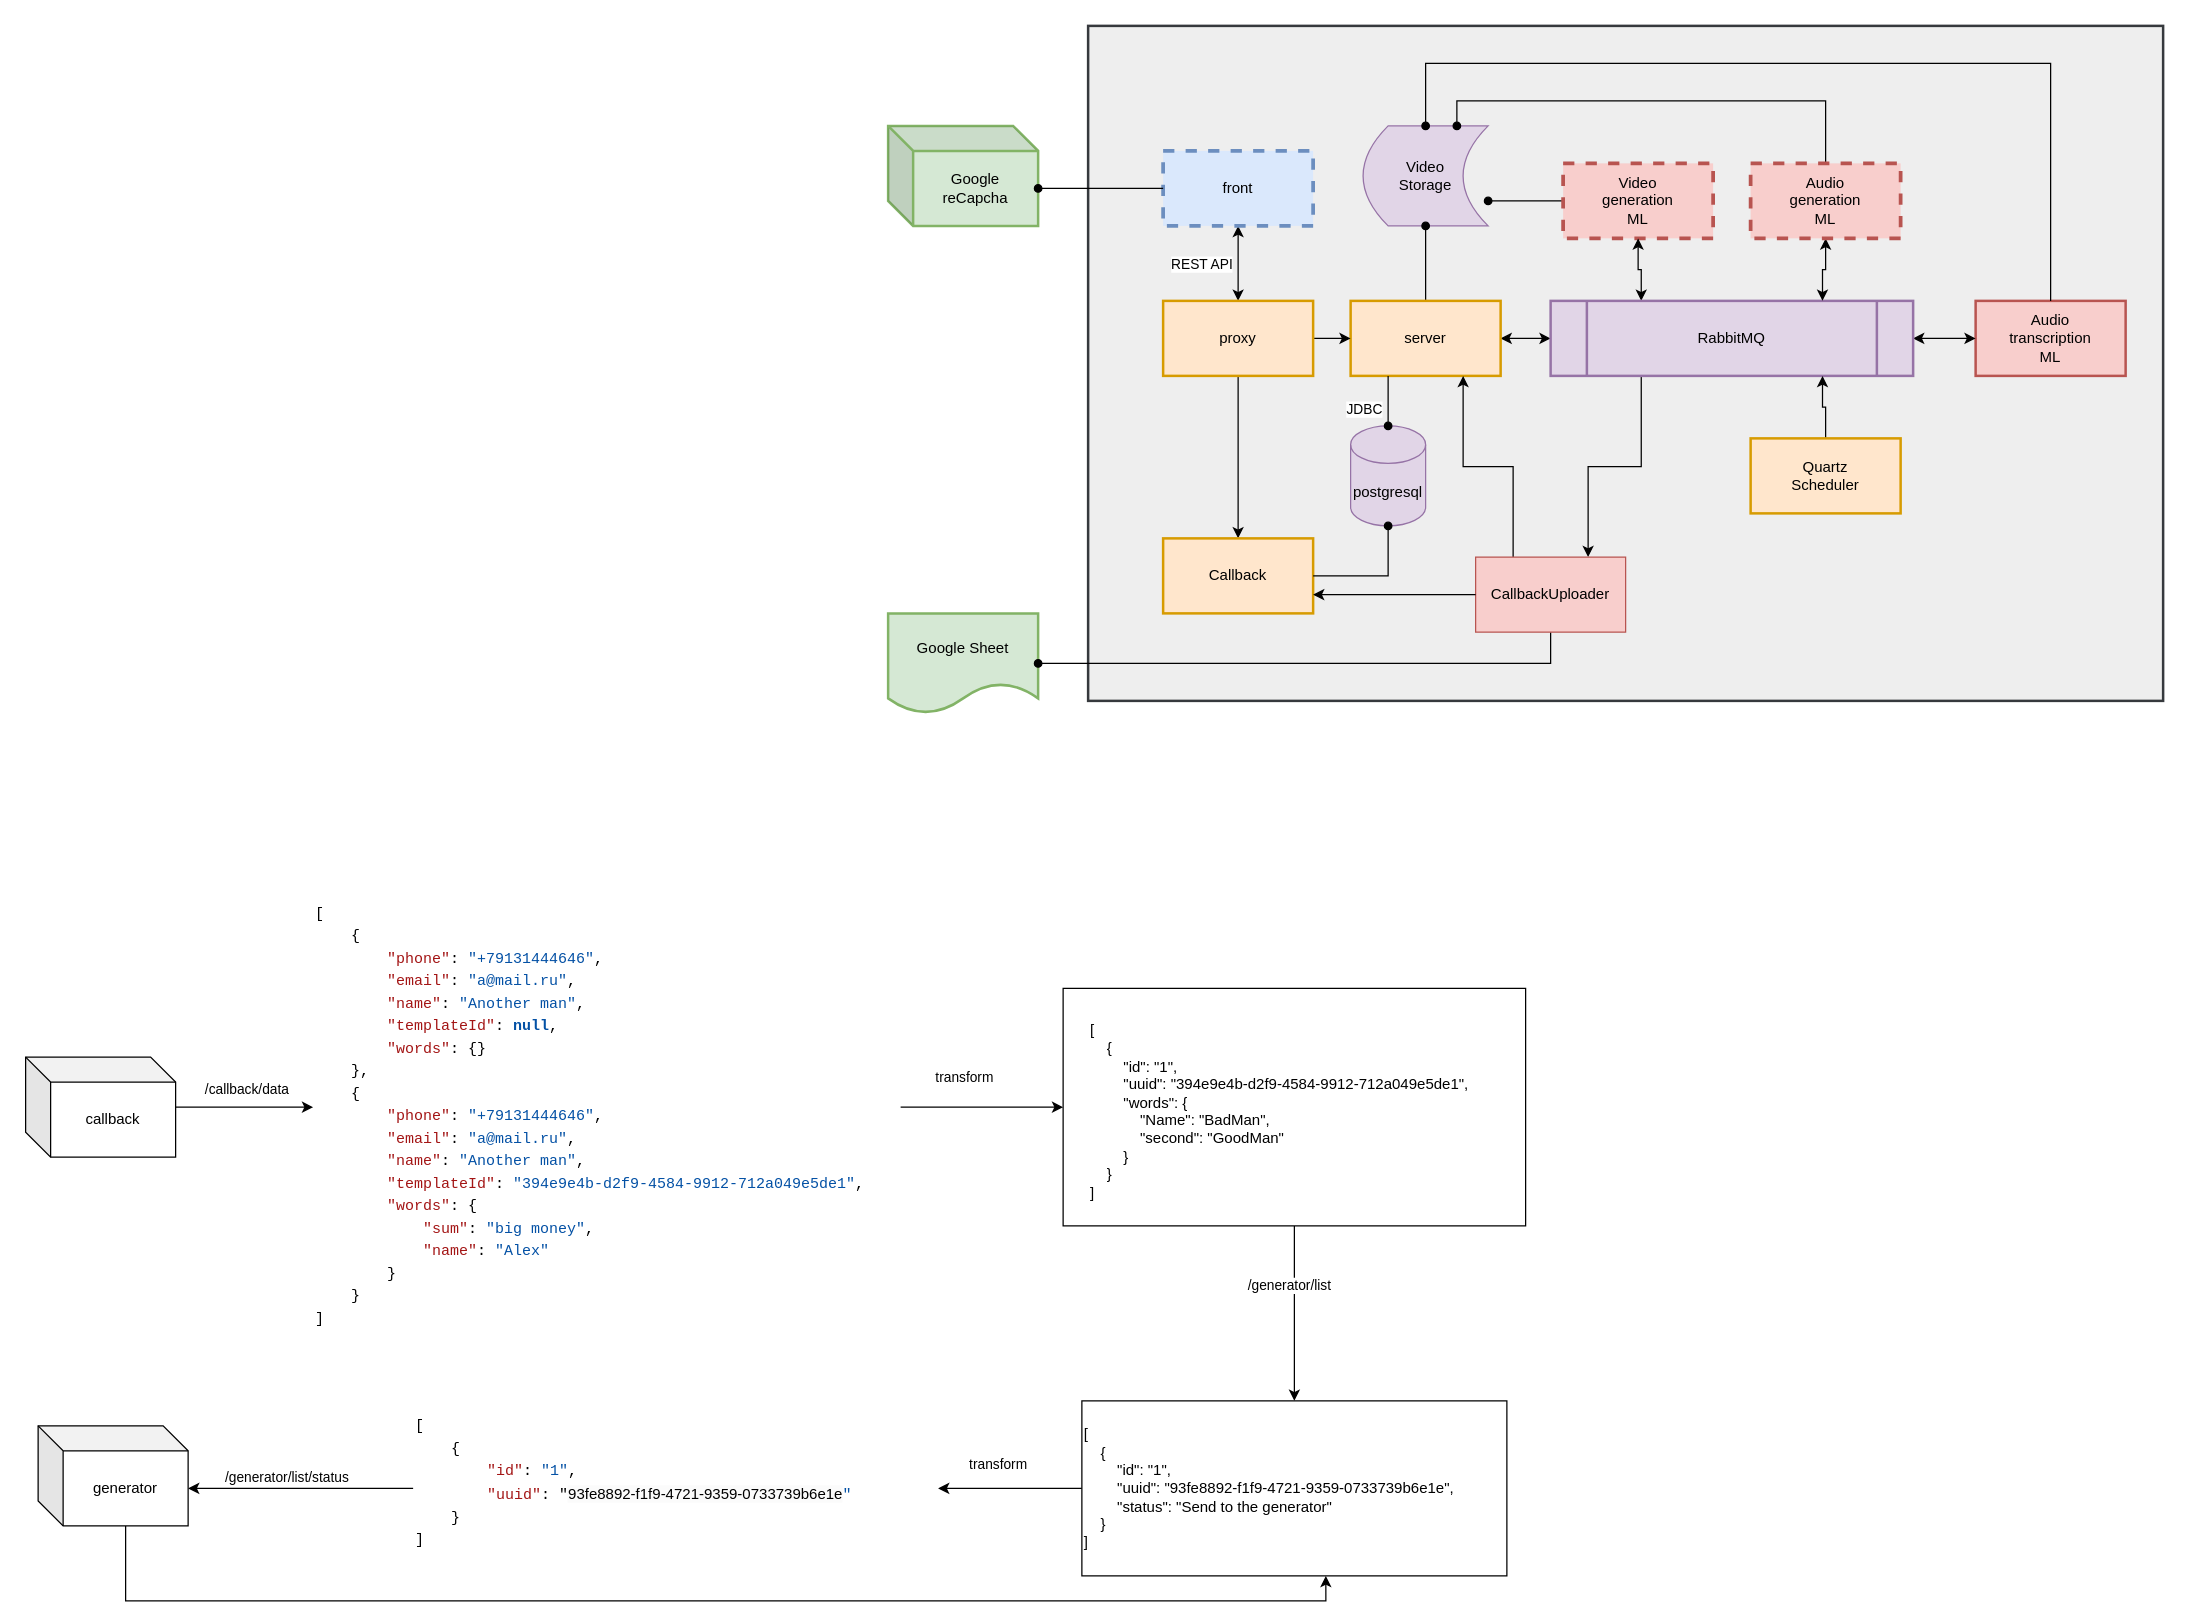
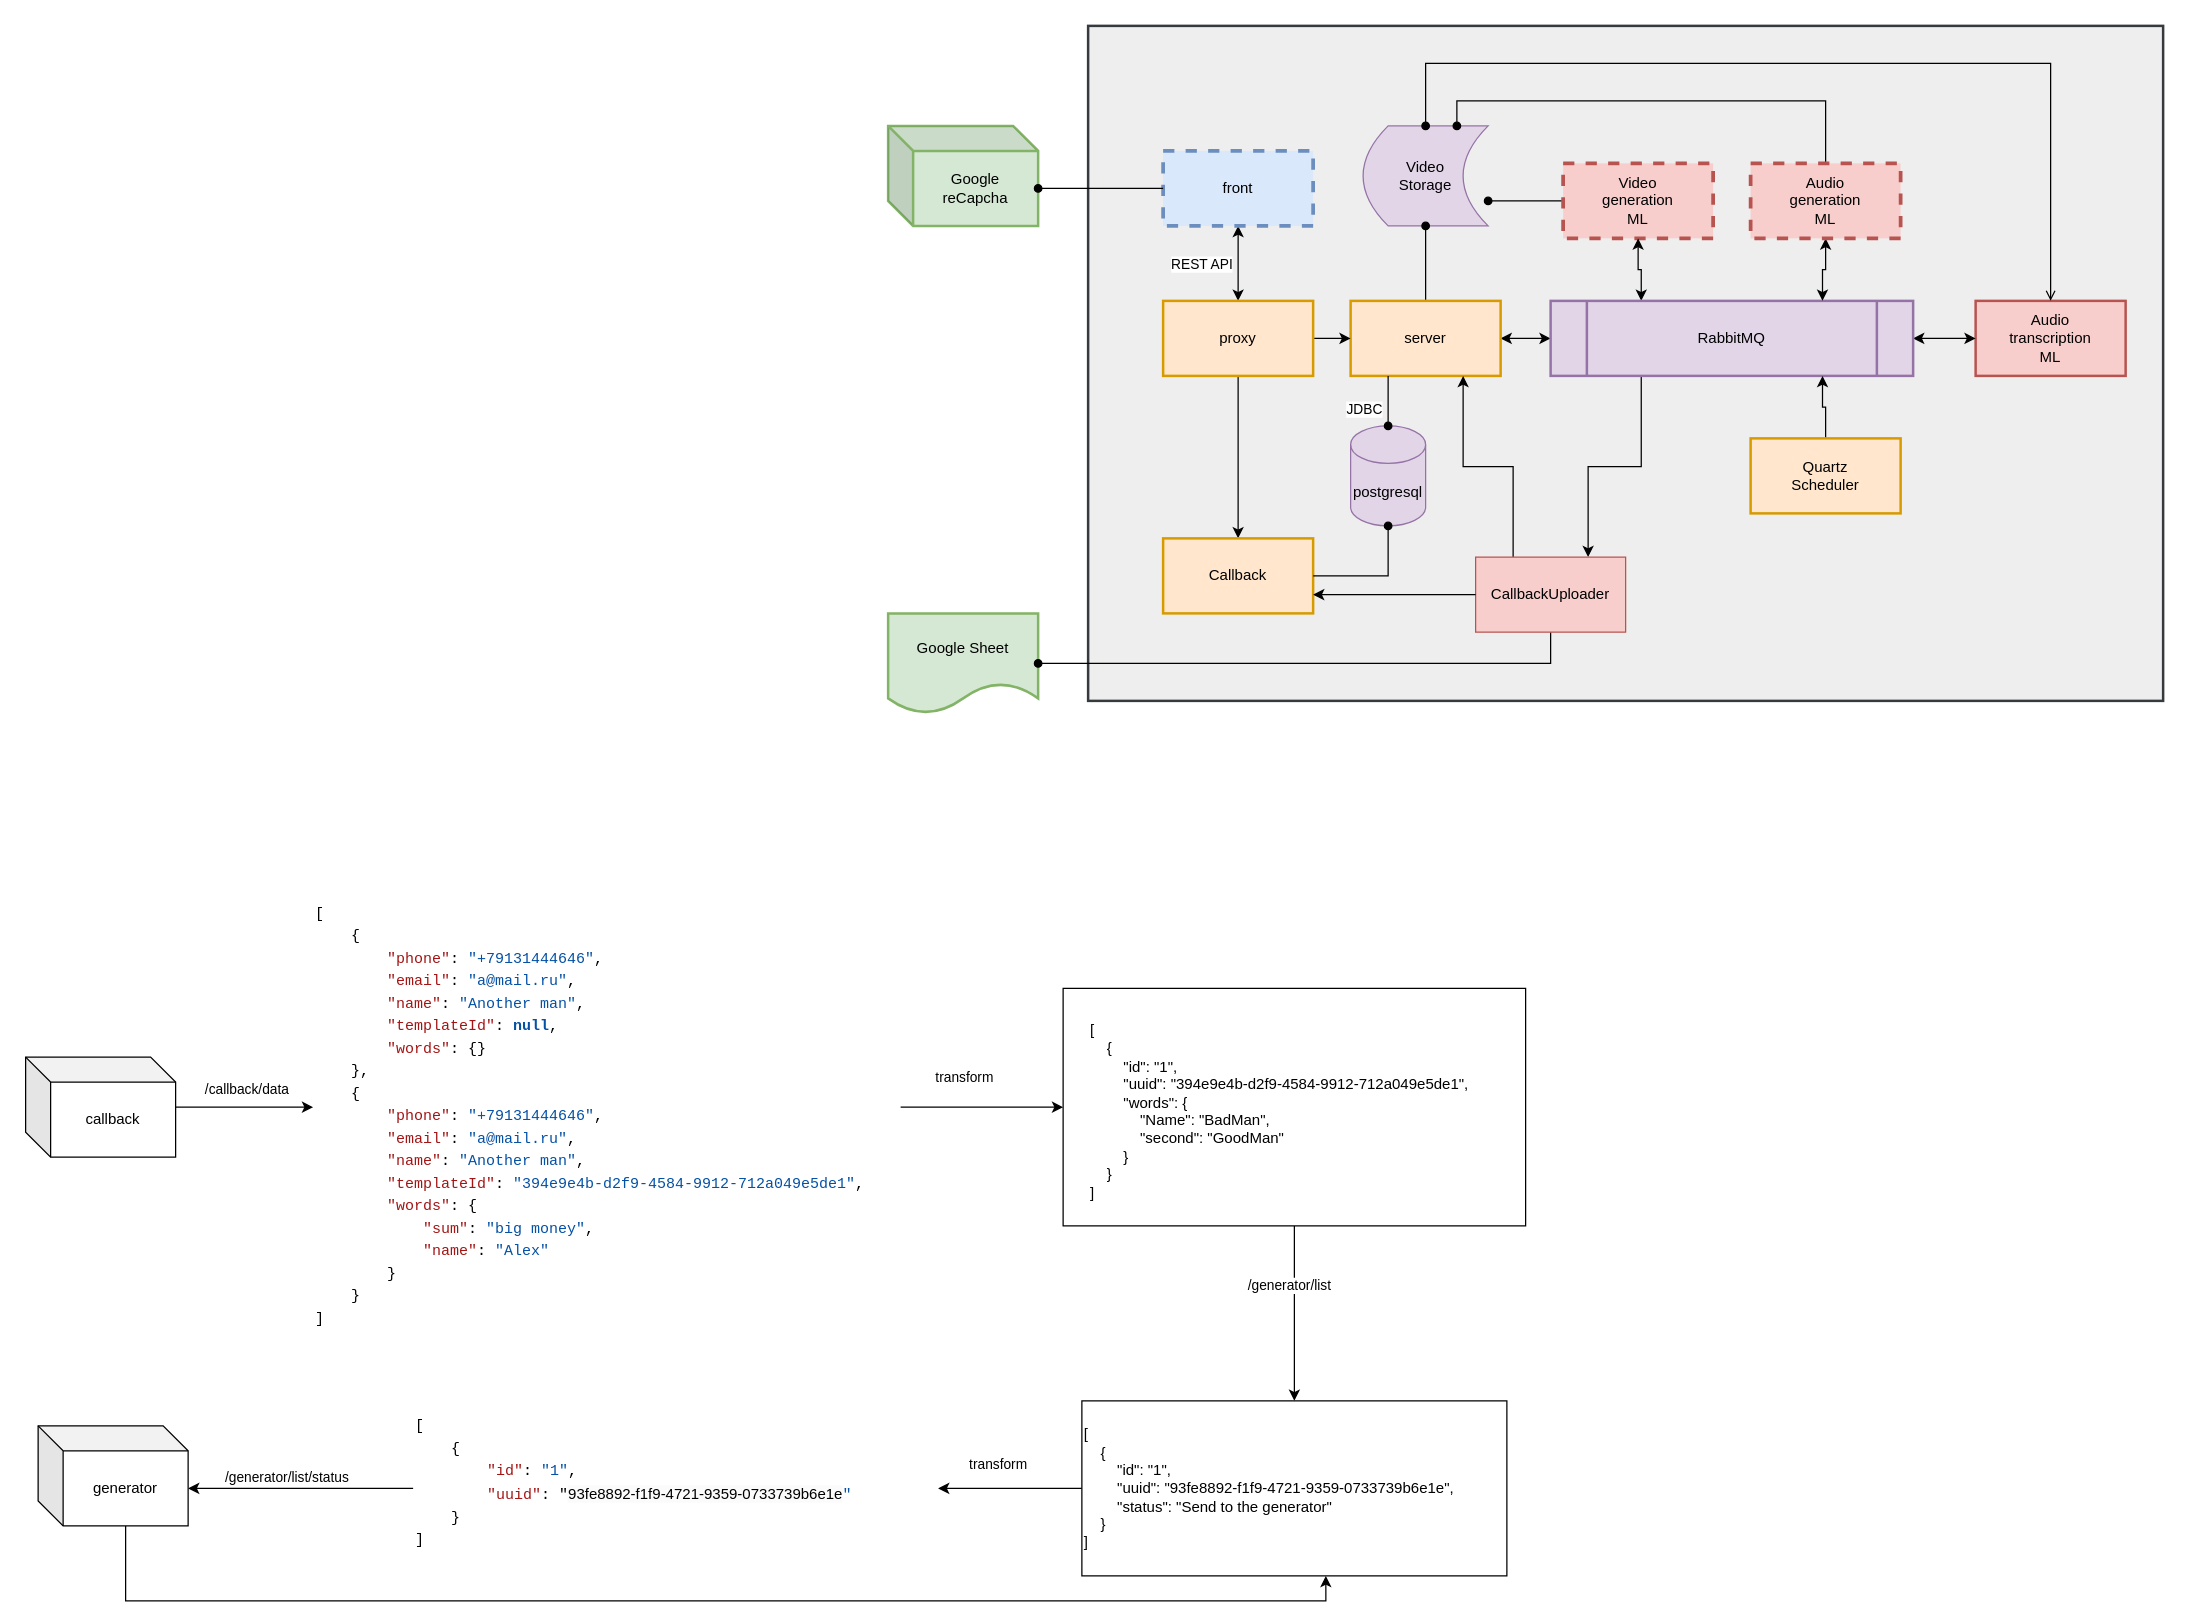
(2051, 295) -> (2051, 294)
